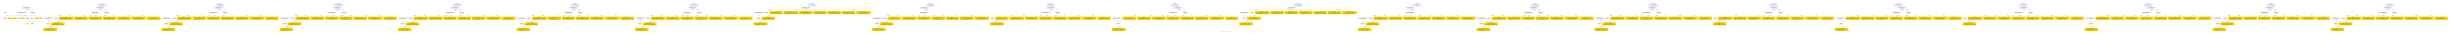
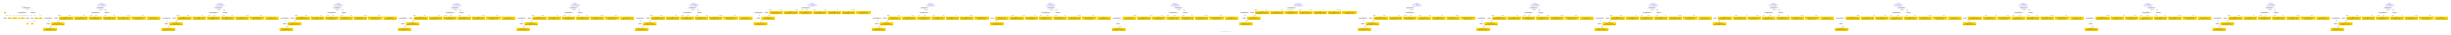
(19, 18) -> (19, 18)
